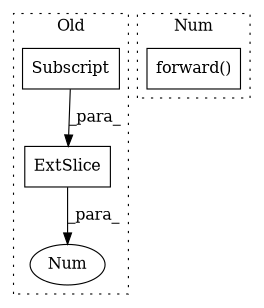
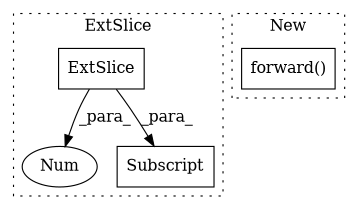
(71, 26) -> (118, 26)
(194, 26) -> (288, 26)
(69, 112) -> (133, 112)
